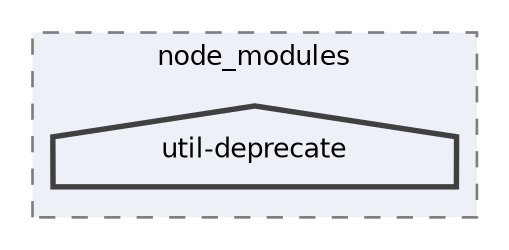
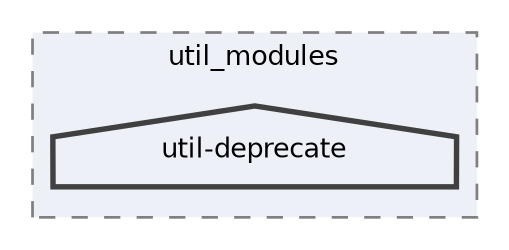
(255, 58) -> (255, 58)
